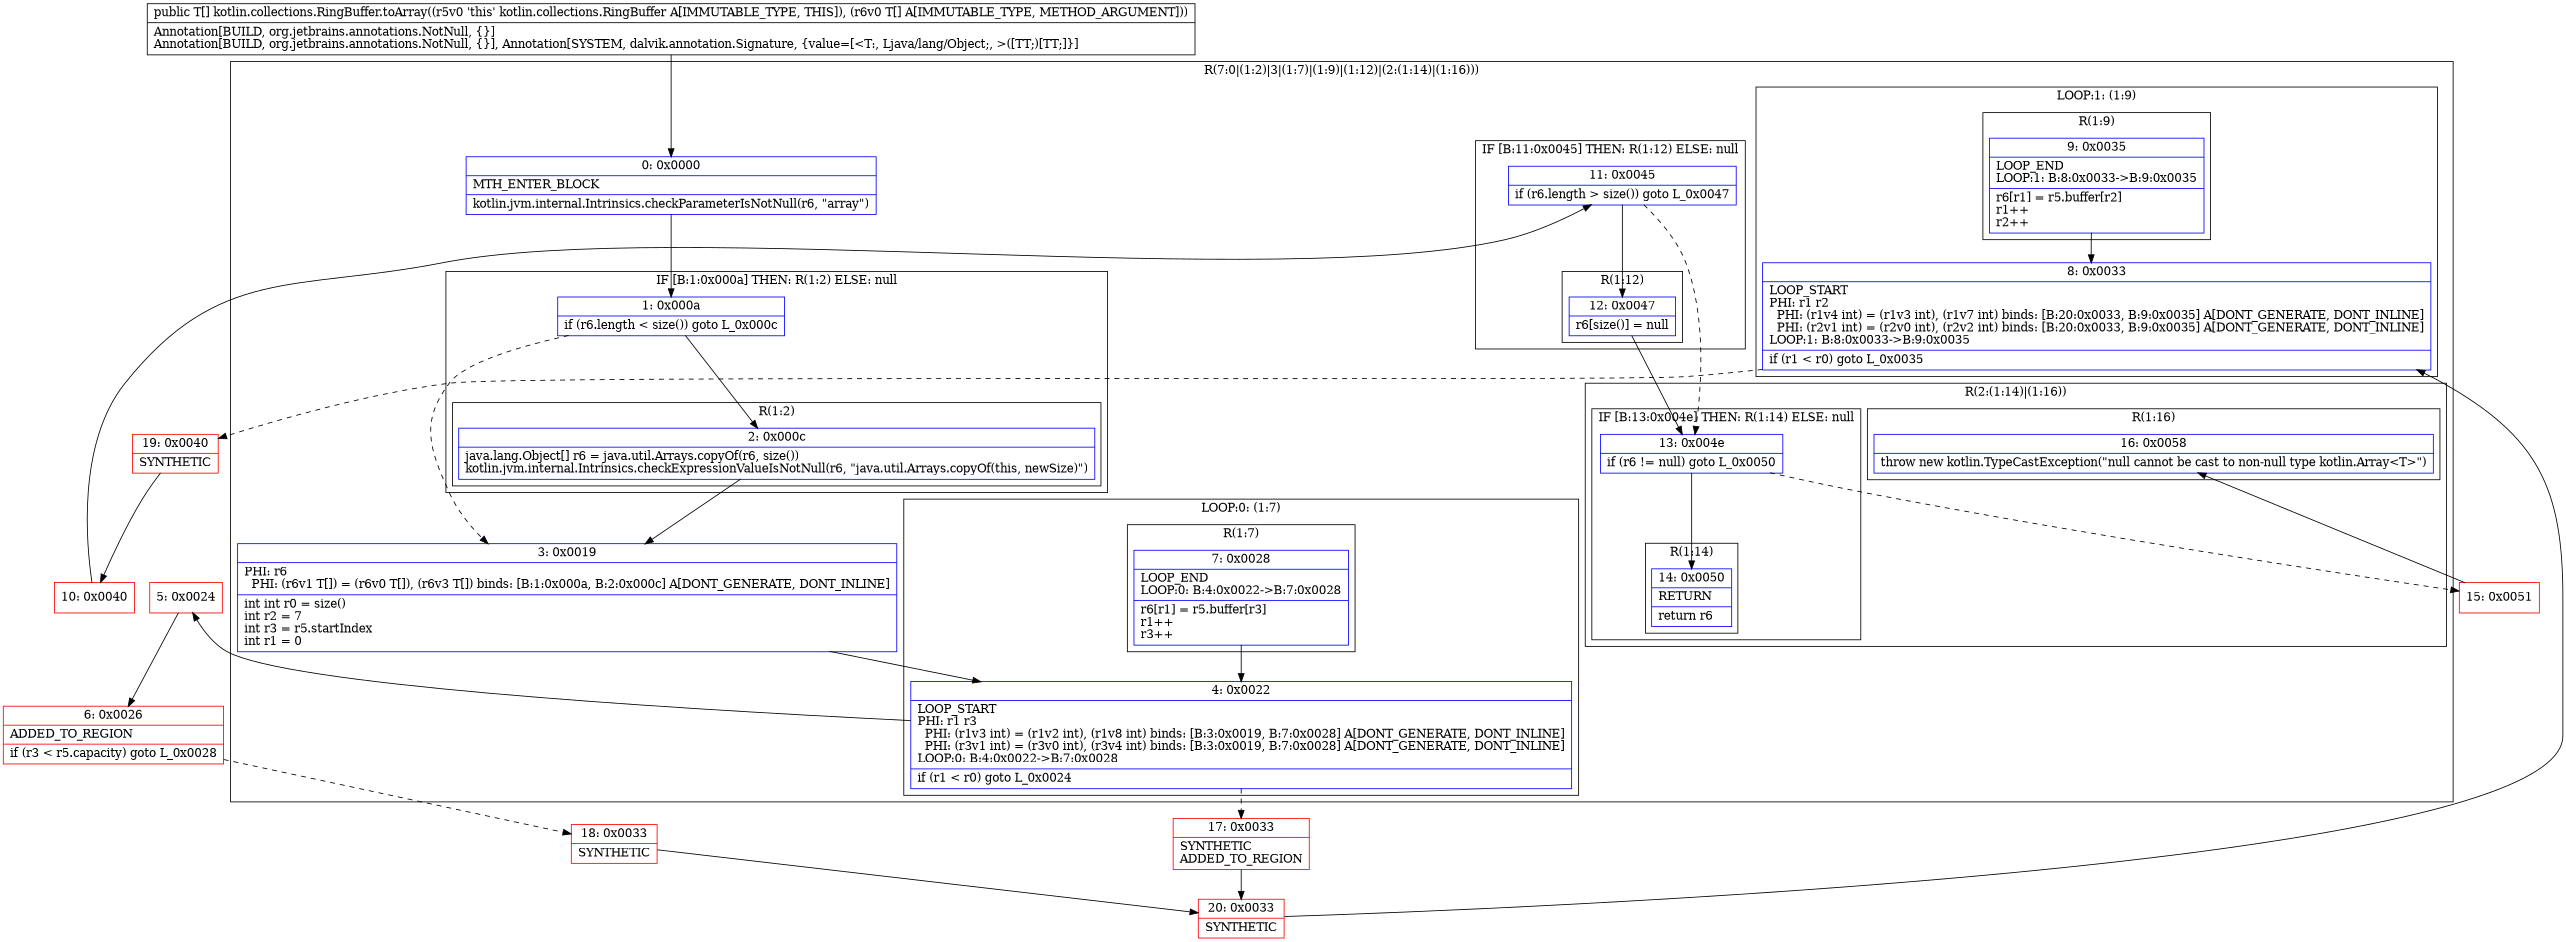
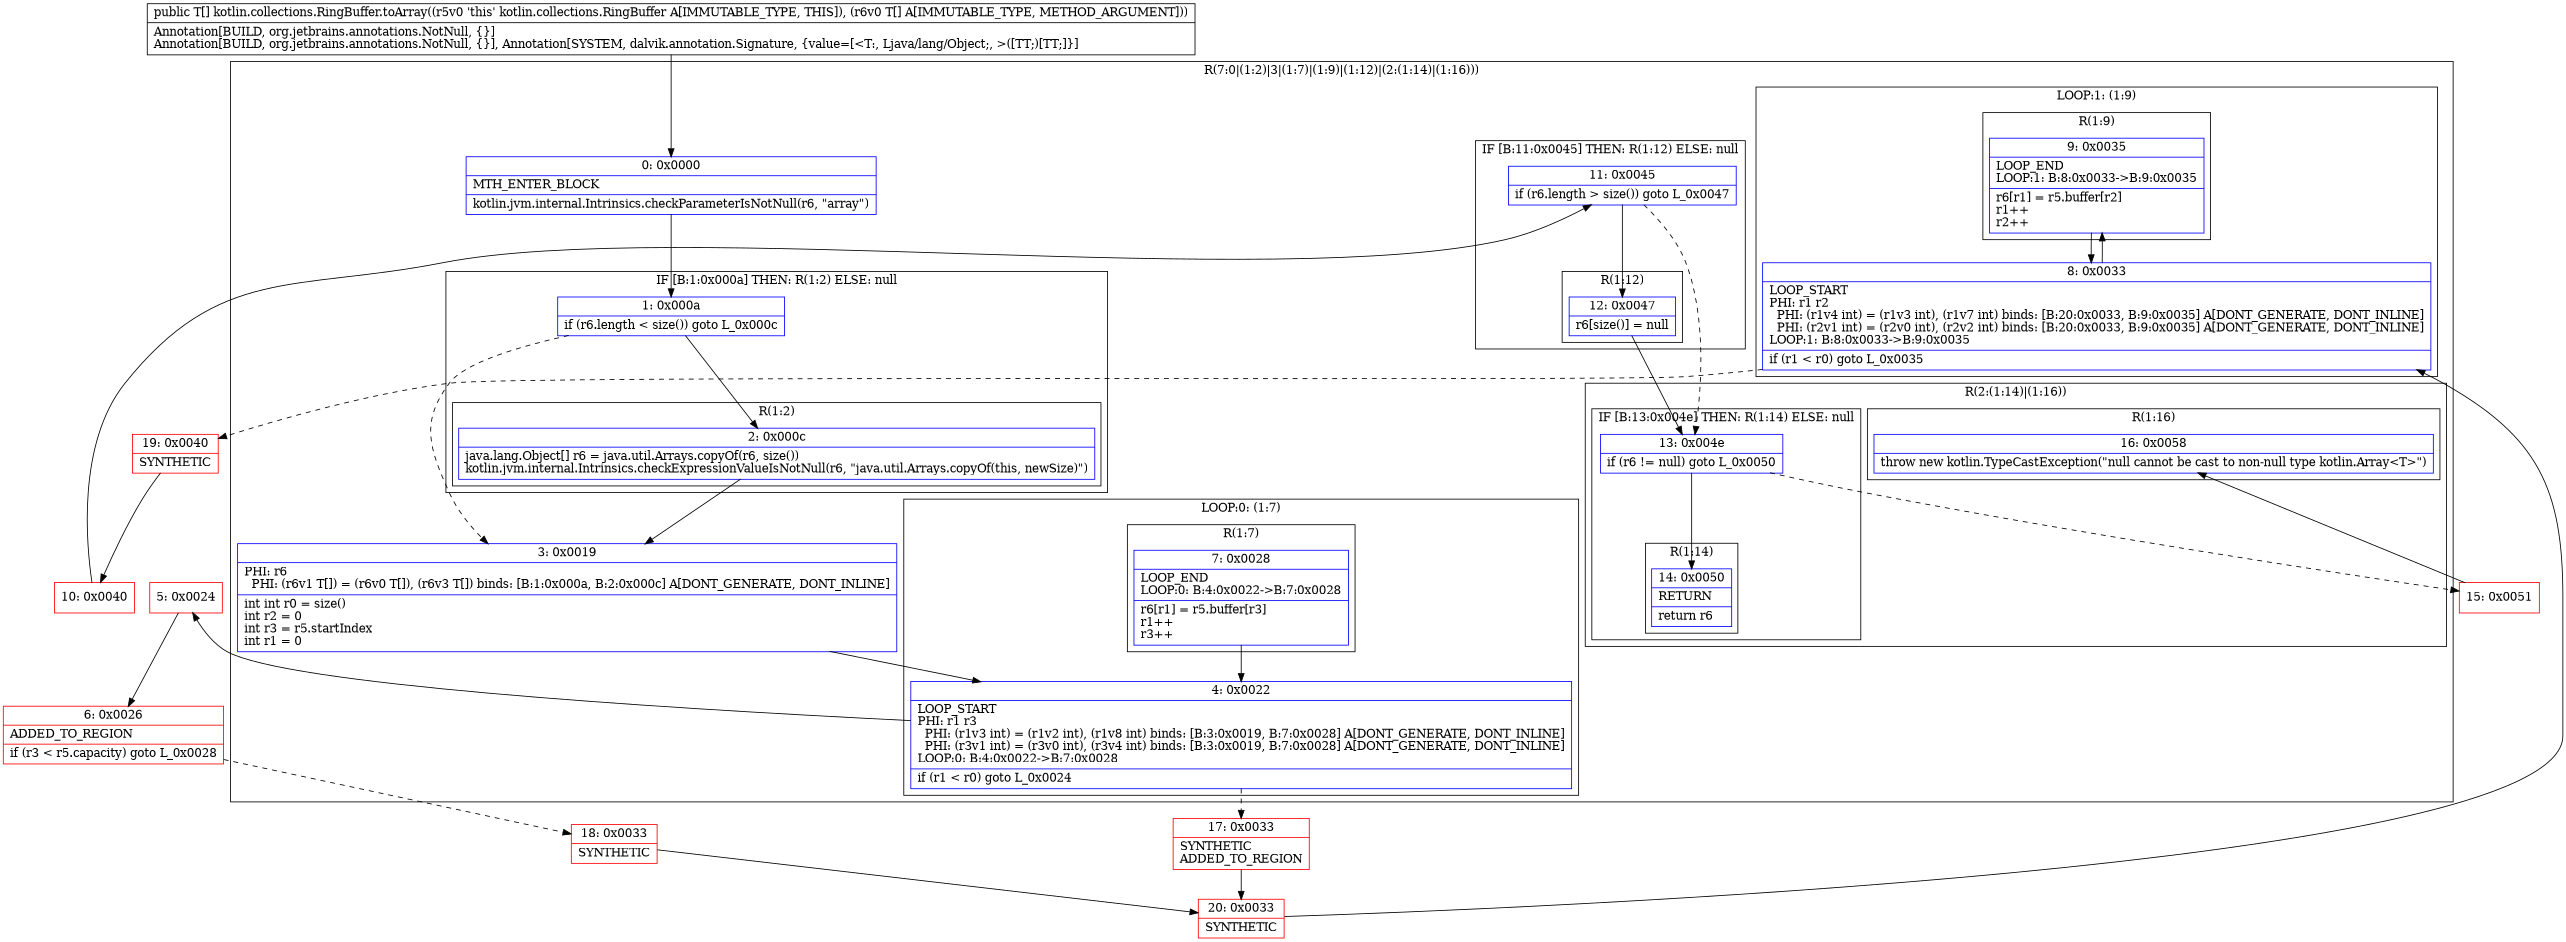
none -> (2102, 252)
(273, 617) -> (273, 617)
